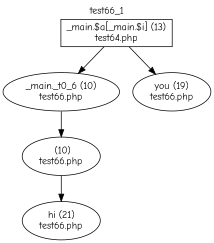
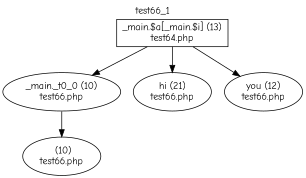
(61, 92) -> (62, 92)
(172, 92) -> (264, 92)
(61, 185) -> (172, 56)
